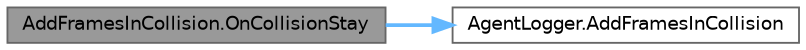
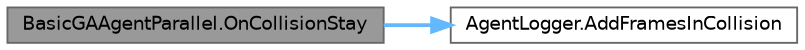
(196, 25) -> (196, 25)
